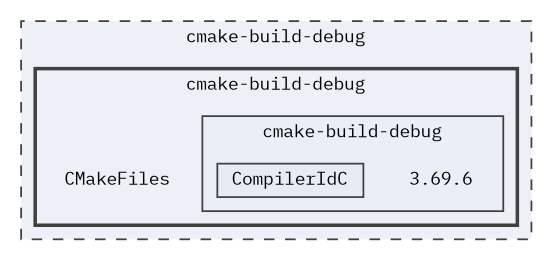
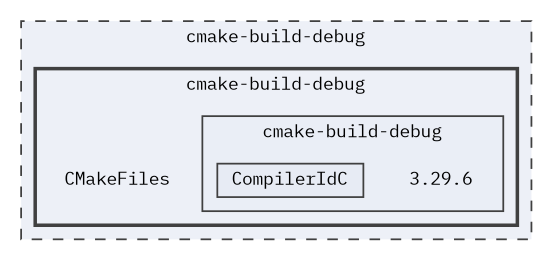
(442, 180) -> (442, 180)
